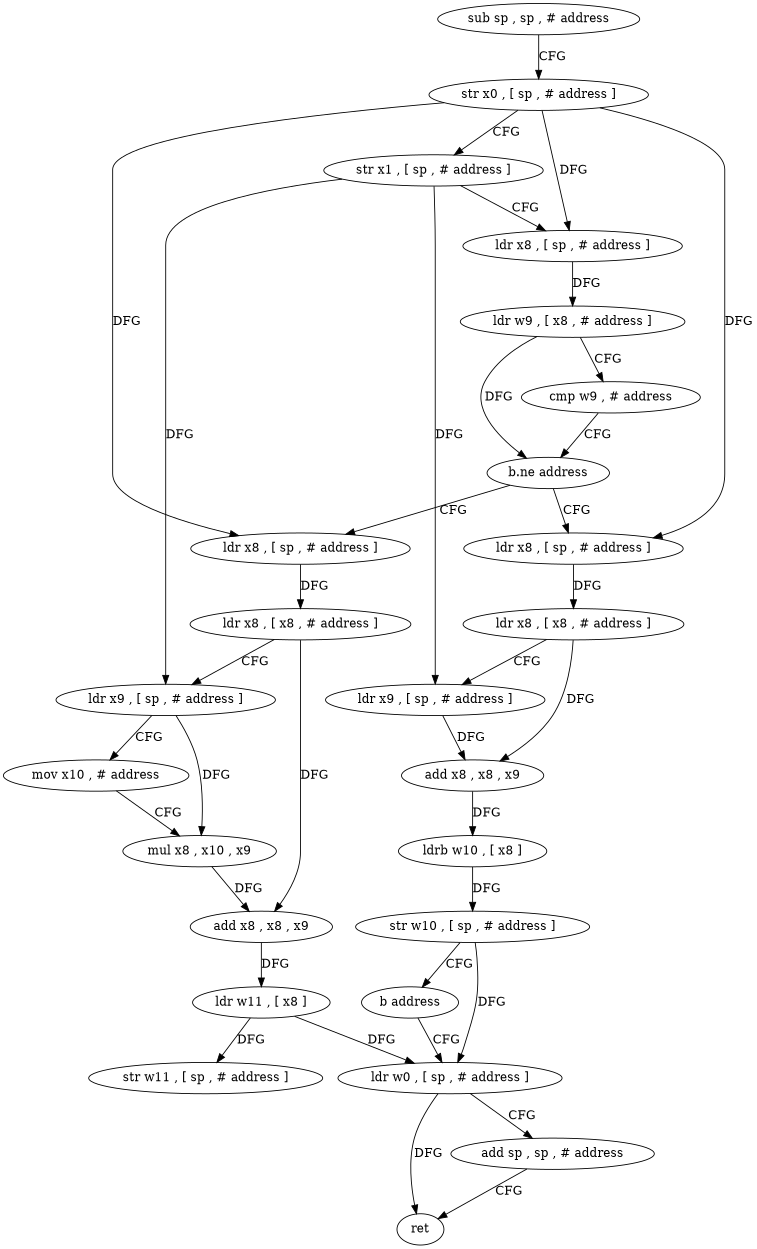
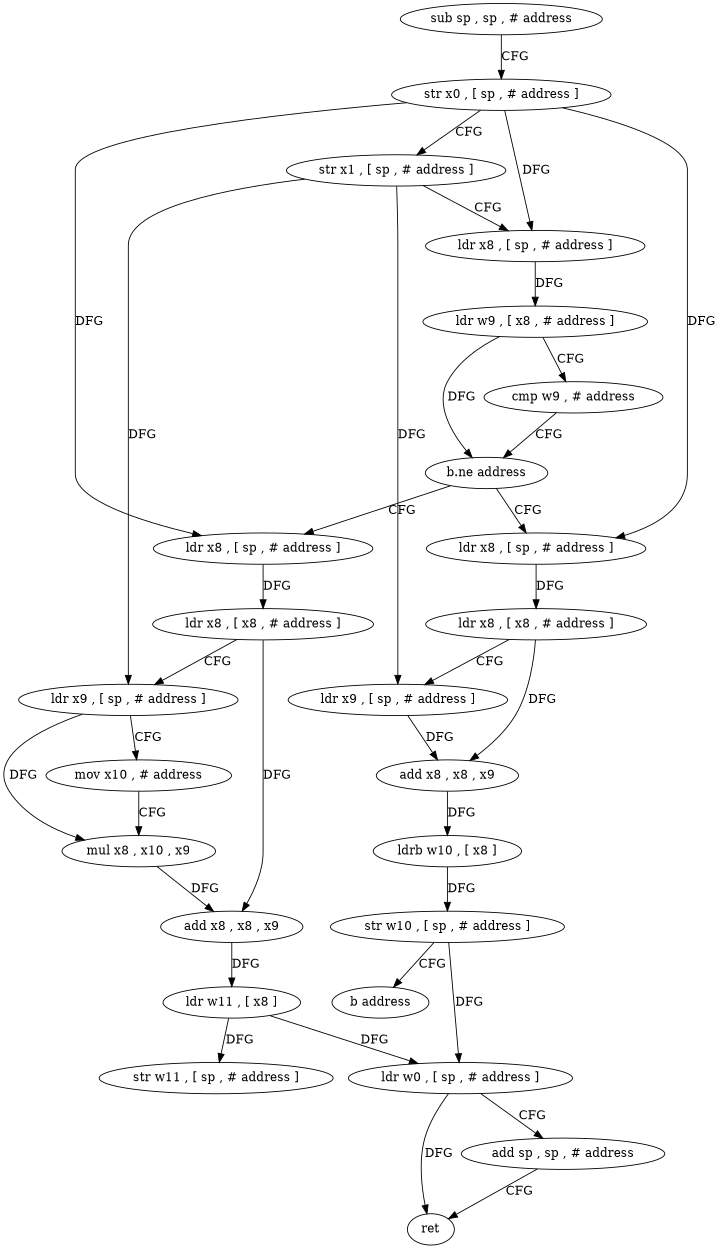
(428, 1036) -> none
